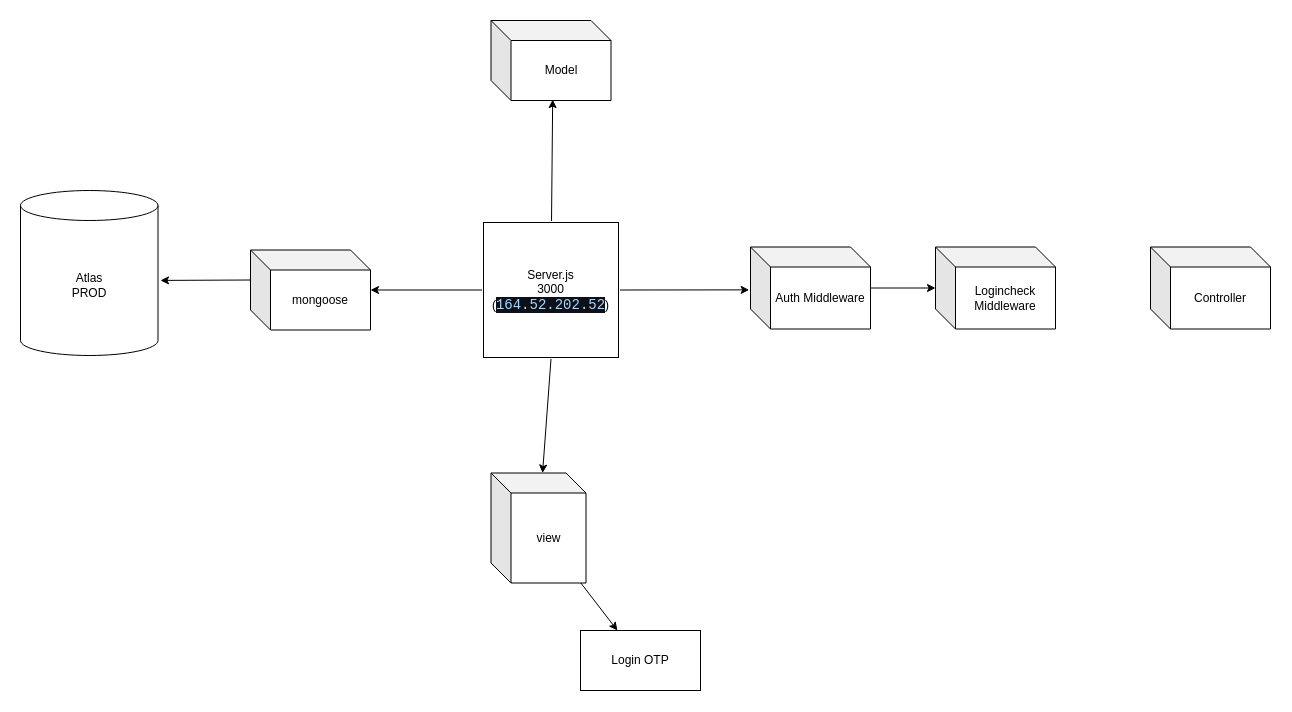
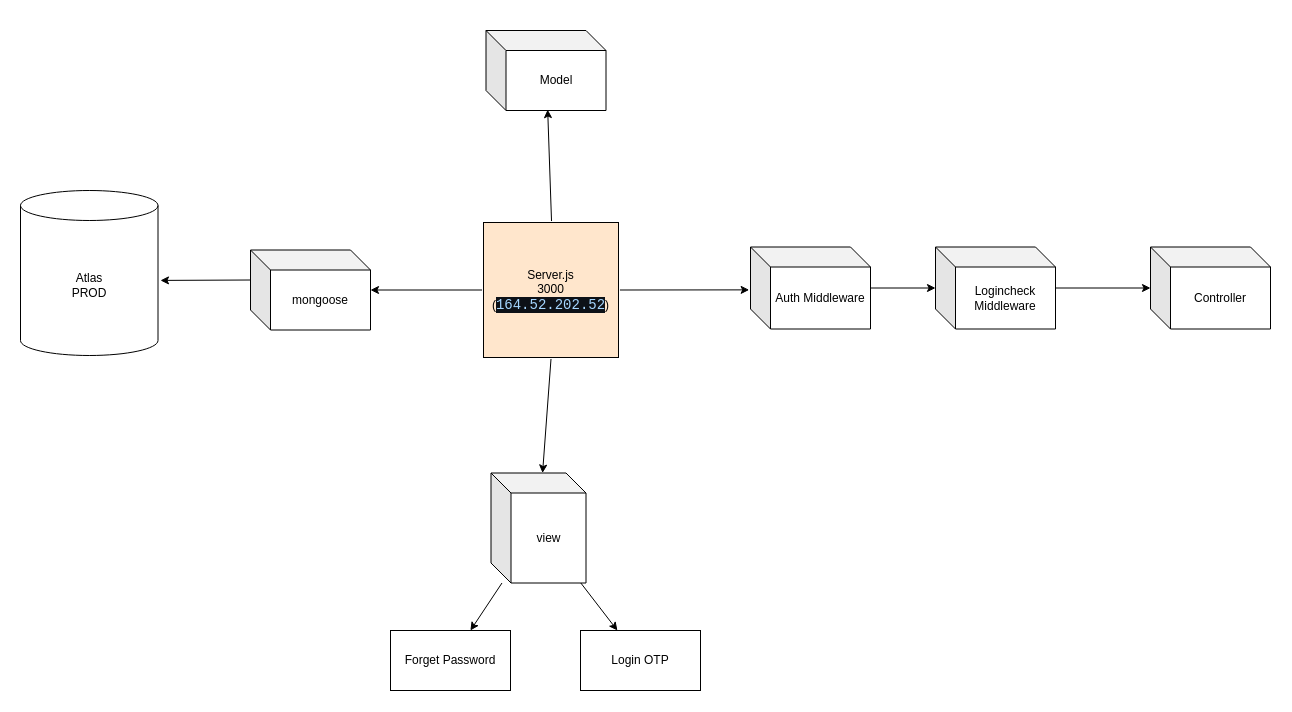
(551, 61) -> (546, 71)
none -> (1100, 288)
(551, 290) -> (551, 290)
none -> (488, 604)
none -> (451, 661)
